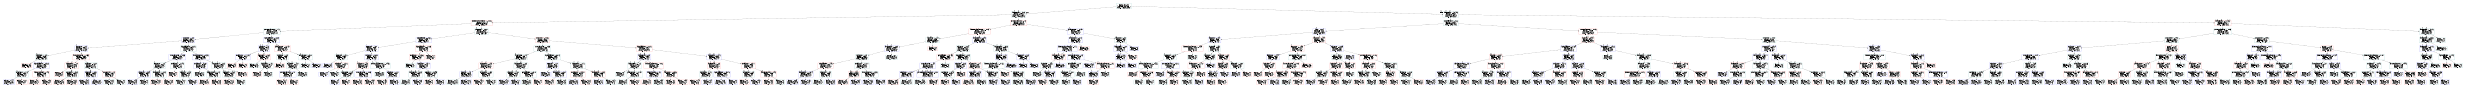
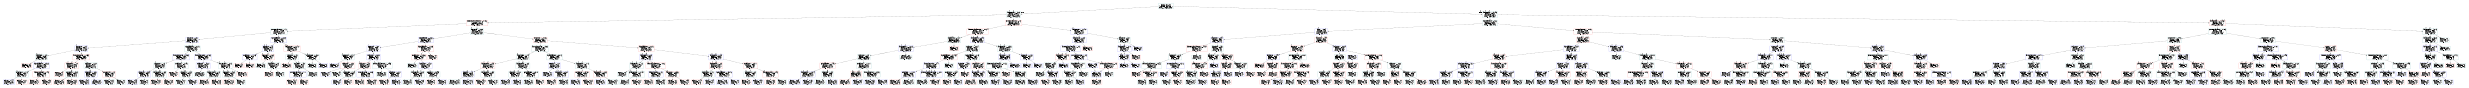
none -> (1259, 66)
